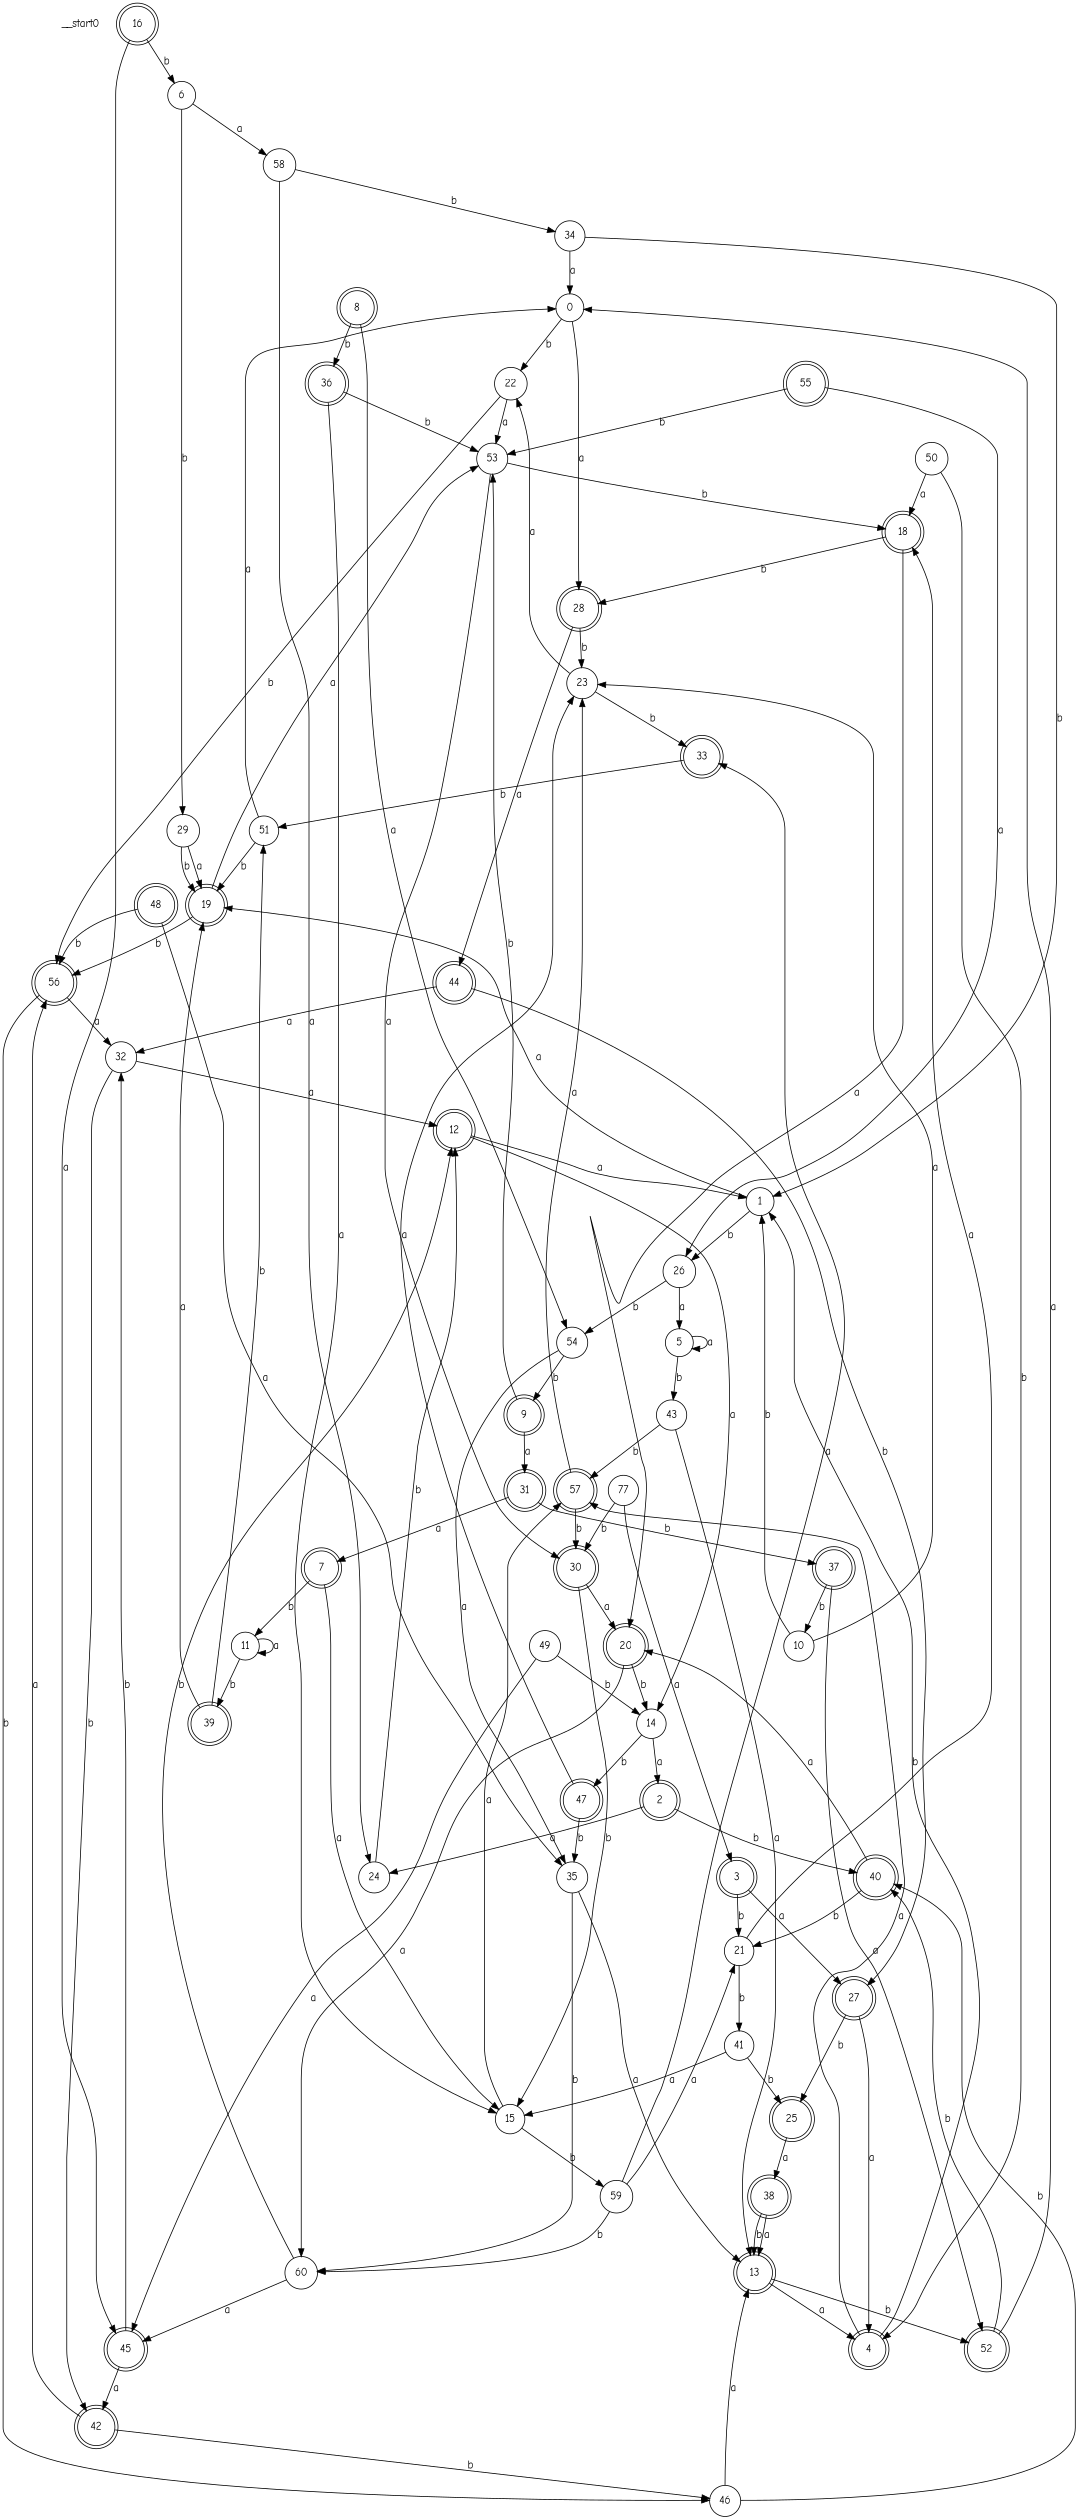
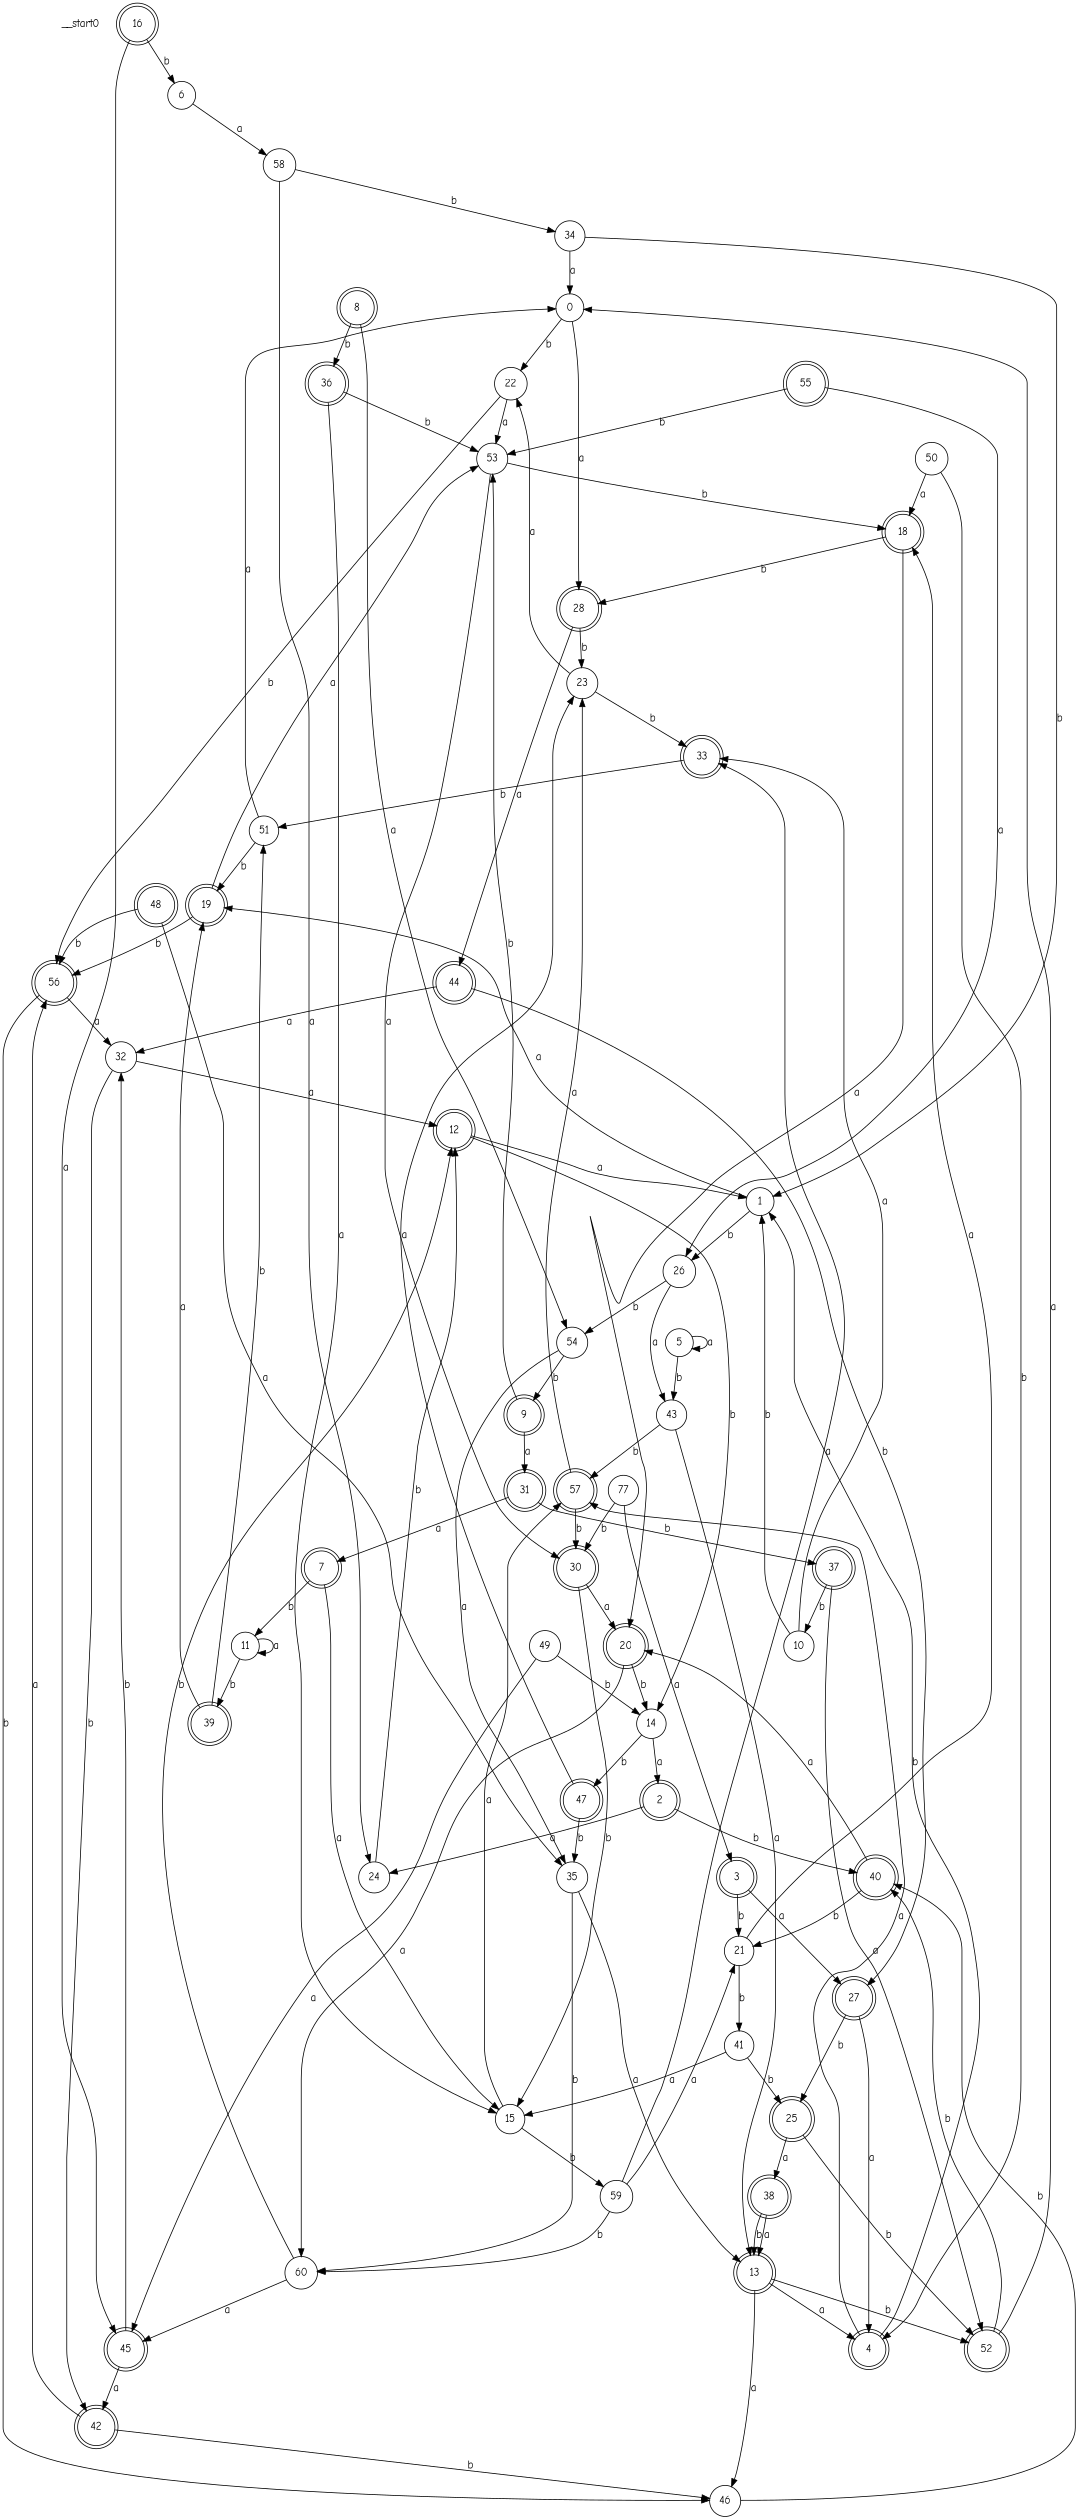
(183, 831) -> none
(897, 1087) -> (864, 1165)
(679, 1304) -> (651, 1338)
(733, 1415) -> (733, 1415)
none -> (881, 2236)
(730, 2390) -> (750, 2386)
